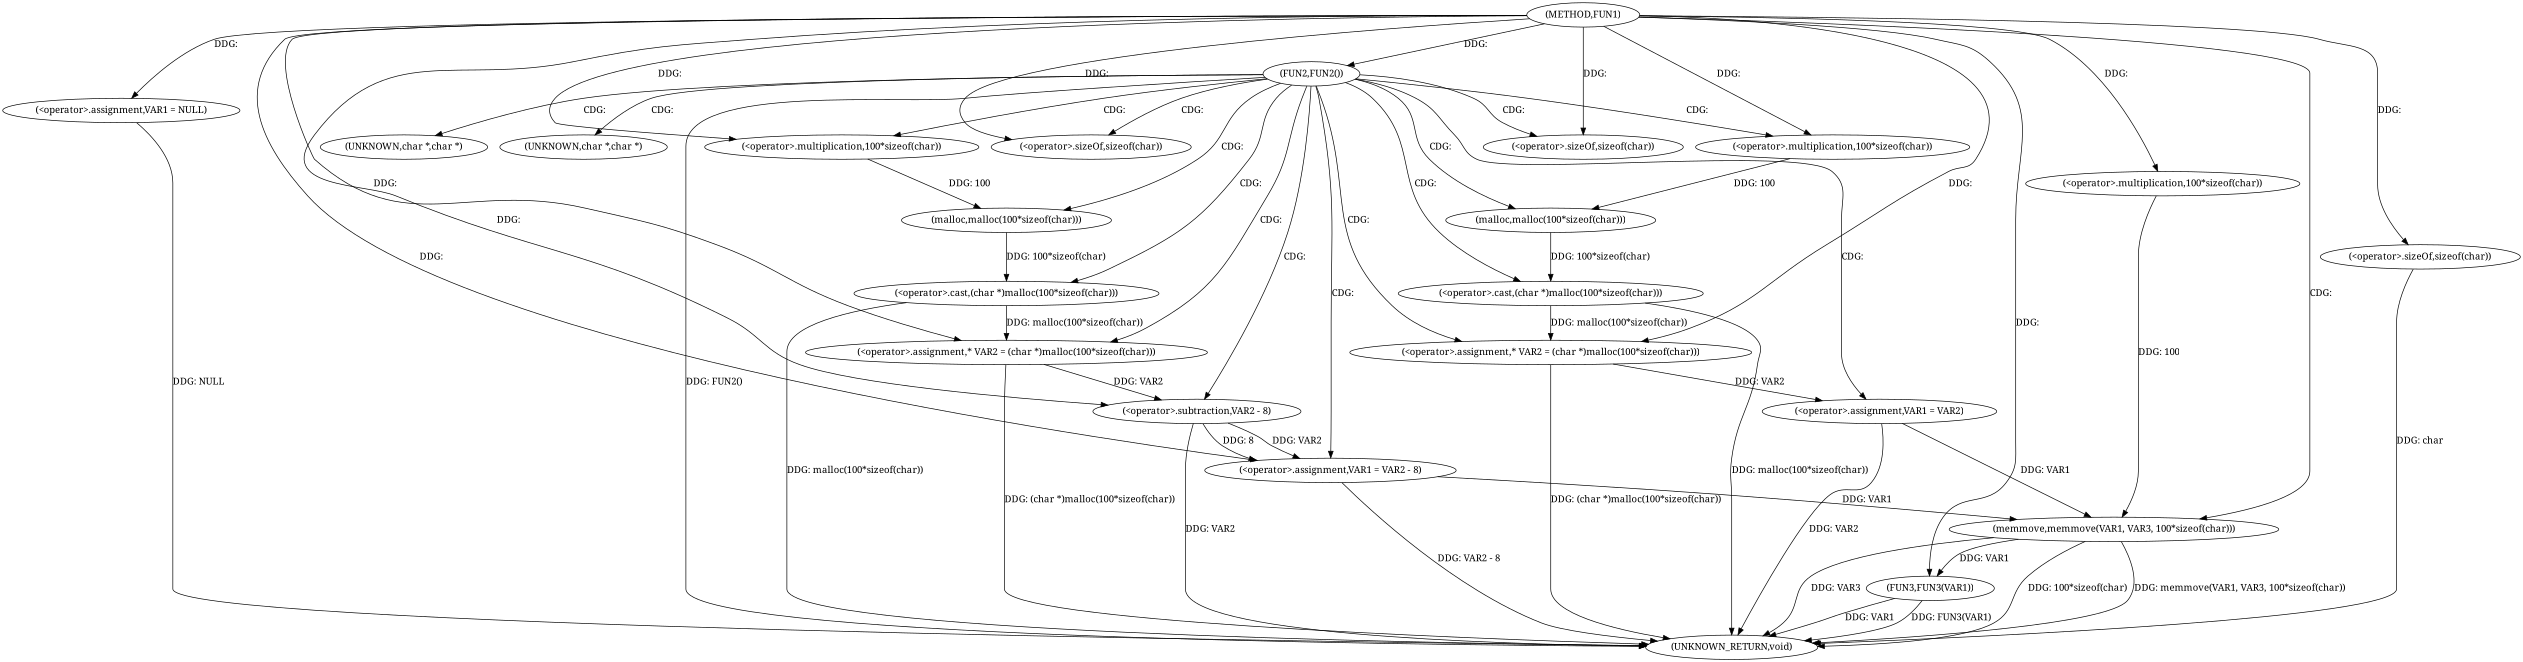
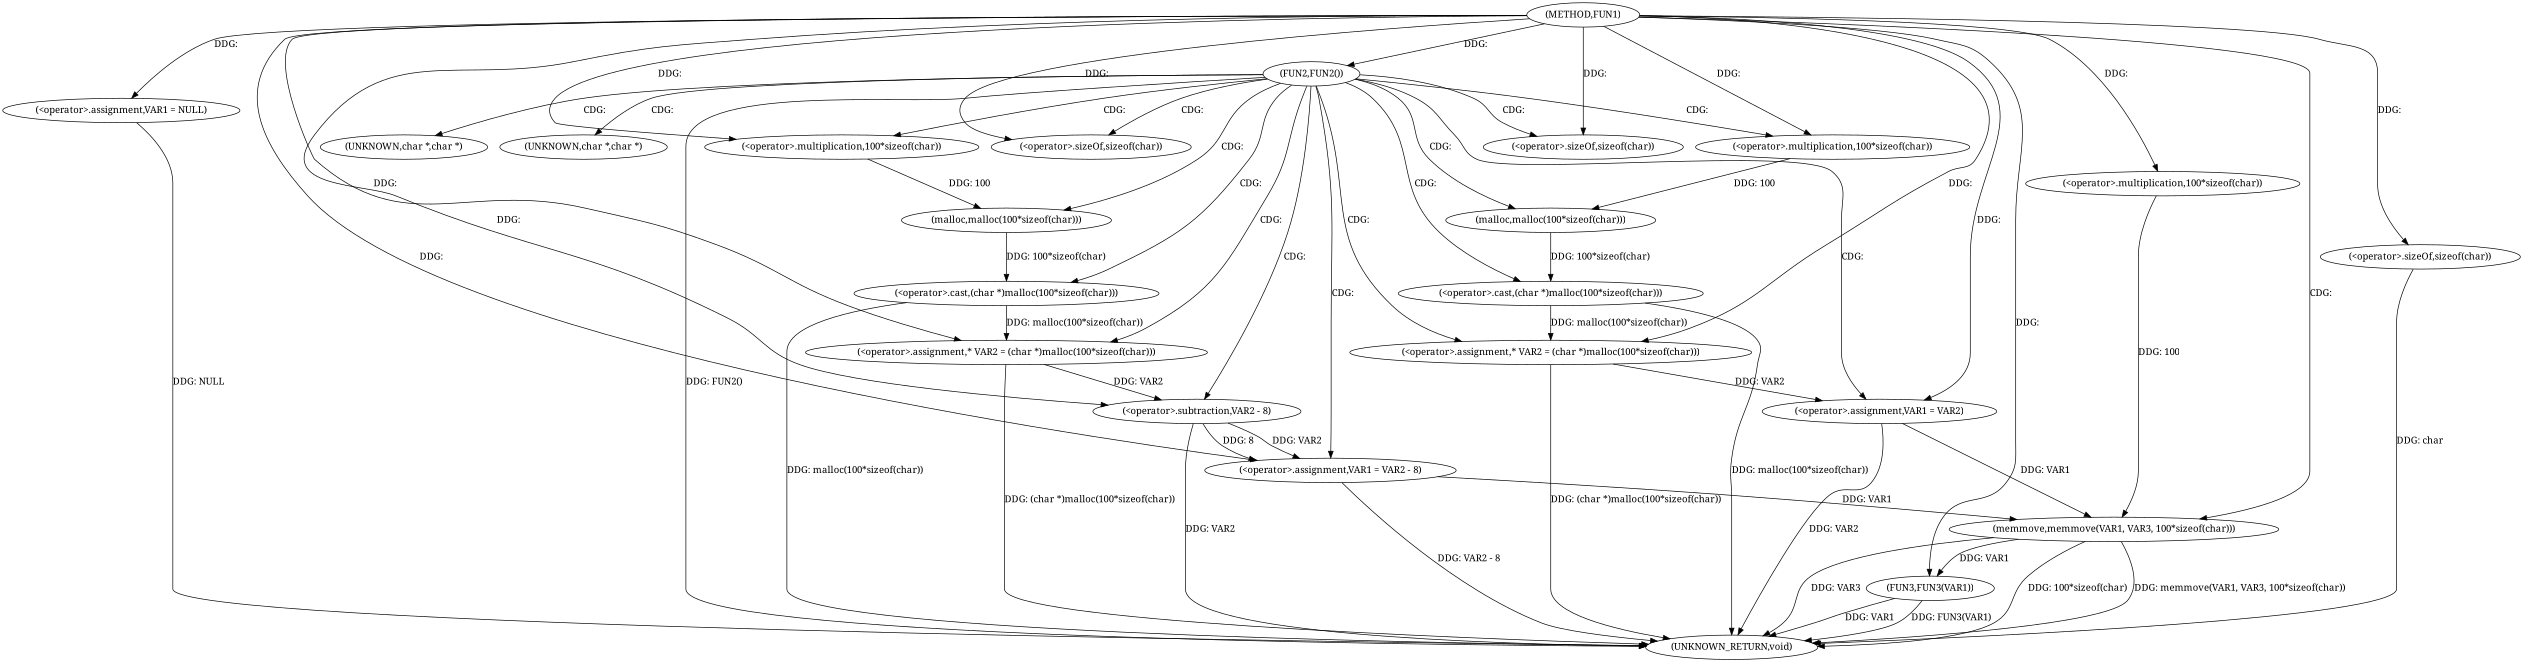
none -> (1981, 74)
